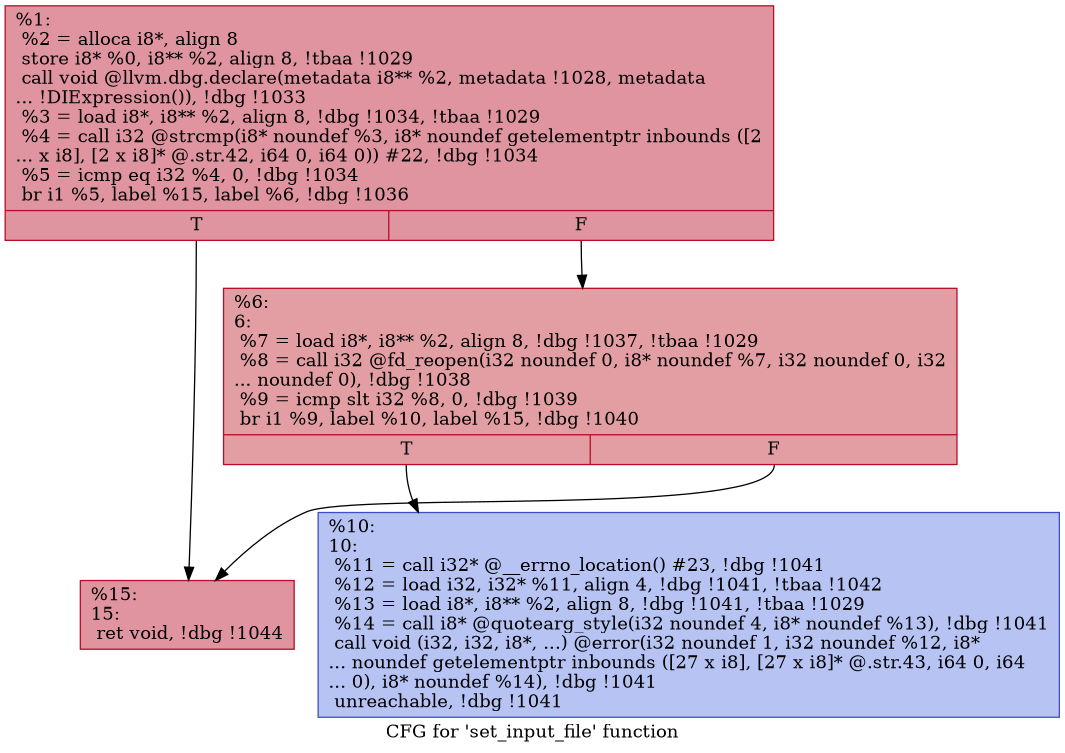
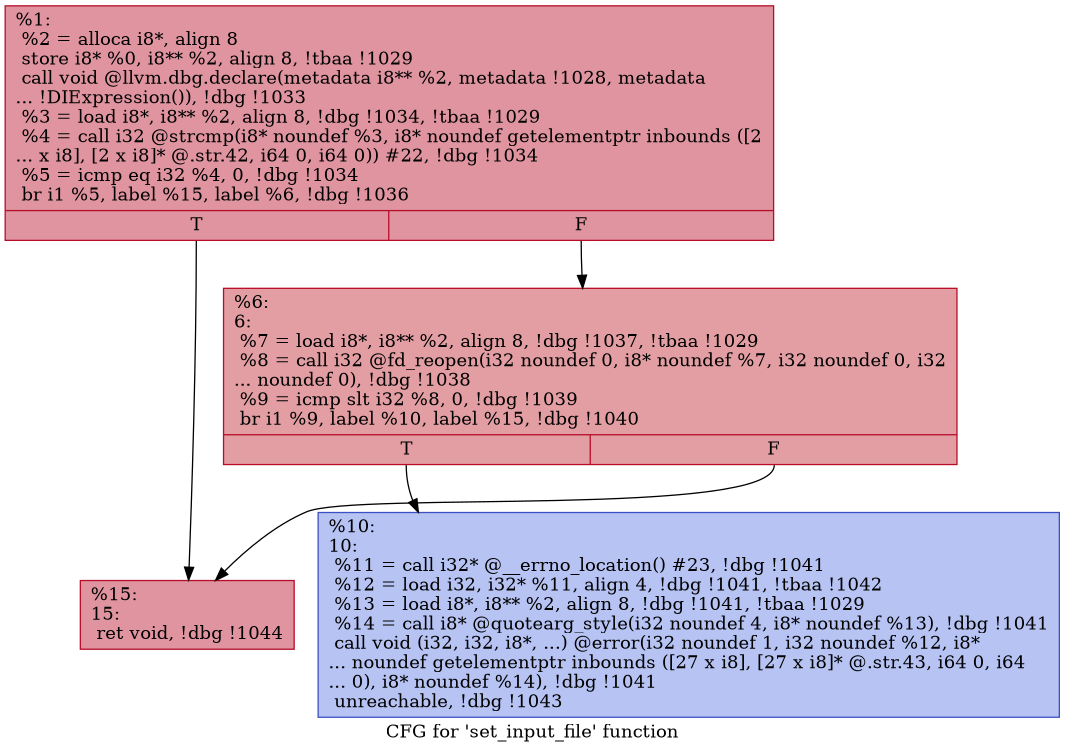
(446, 702) -> (446, 702)
